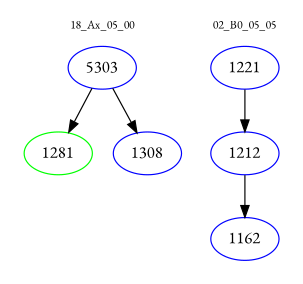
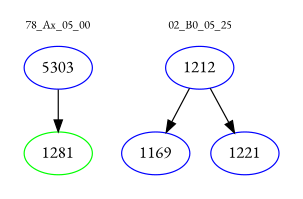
(103, 26) -> (58, 26)
(245, 26) -> (200, 26)
(245, 105) -> (219, 105)
(147, 153) -> none
(245, 239) -> (156, 153)
